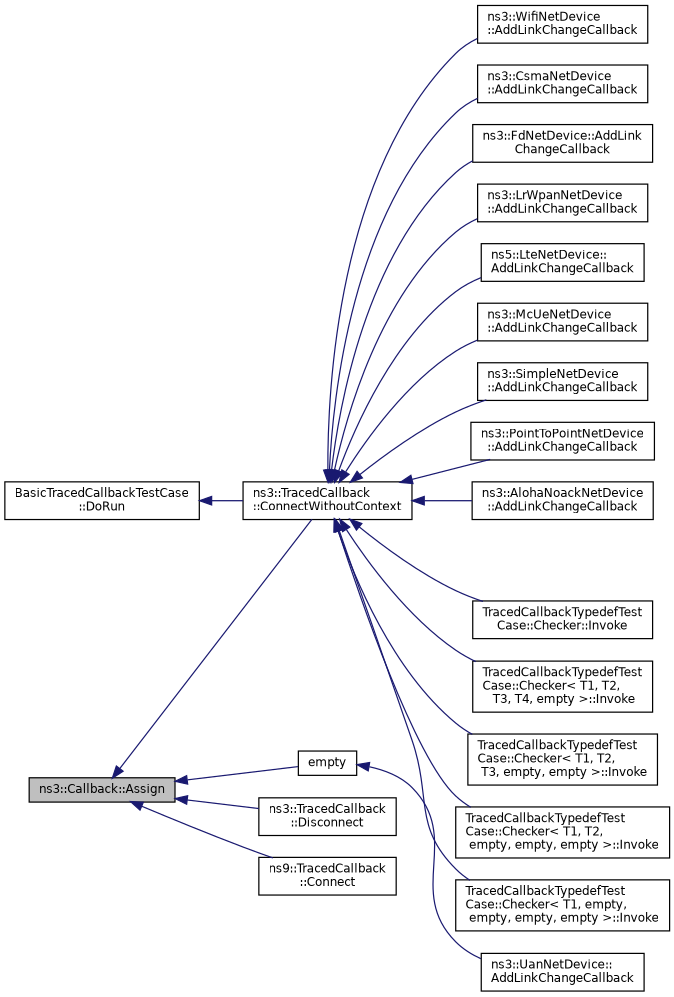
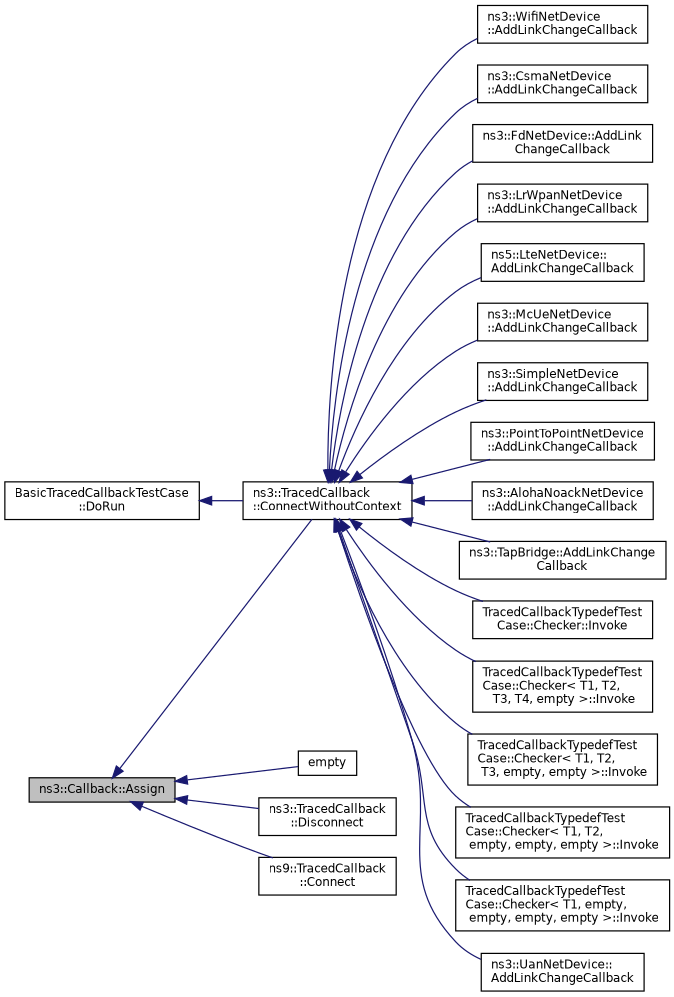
none -> (563, 560)
(434, 856) -> (420, 831)
